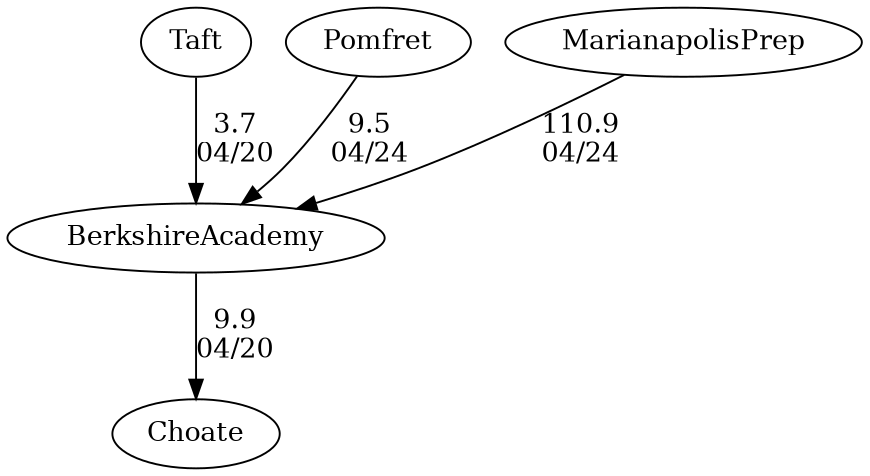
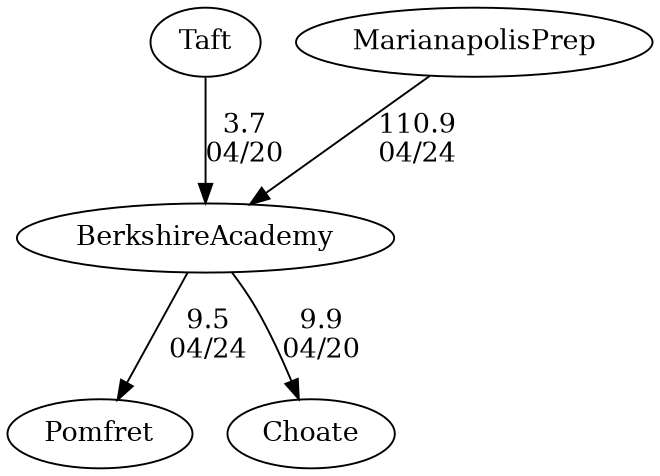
(311, 137) -> (157, 328)
